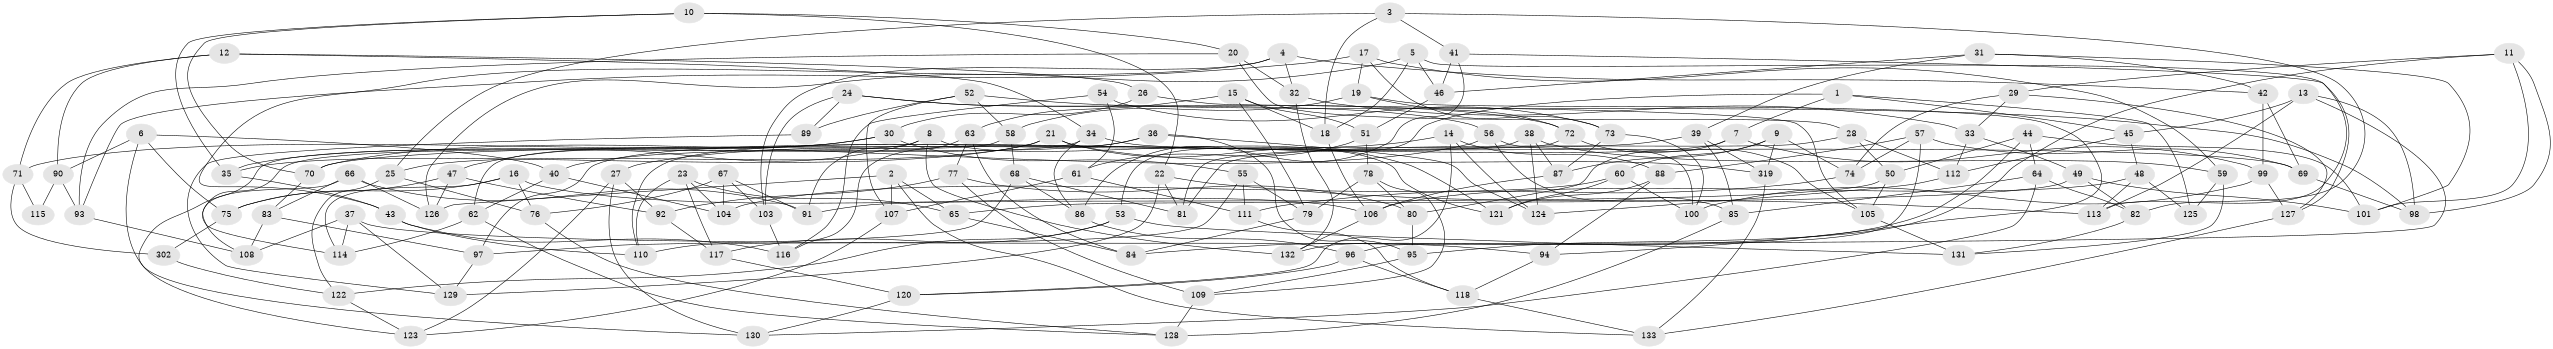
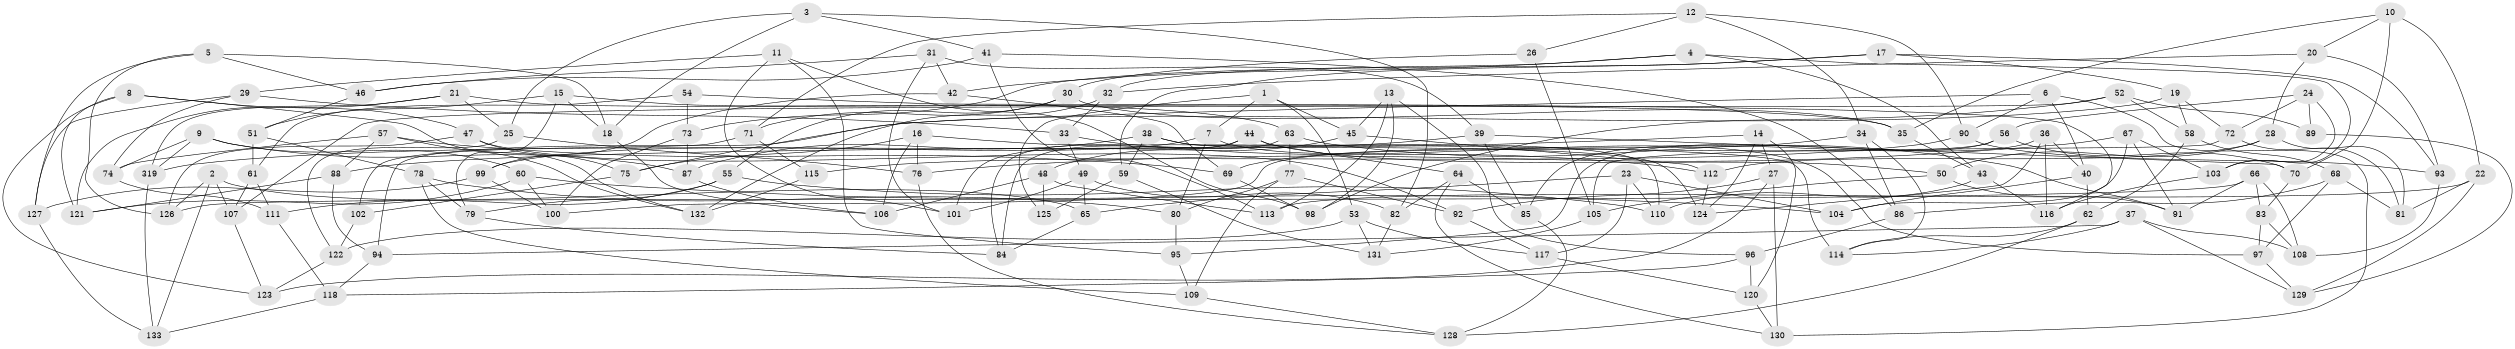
(1339, 230) -> (755, 196)
(164, 255) -> (358, 215)
